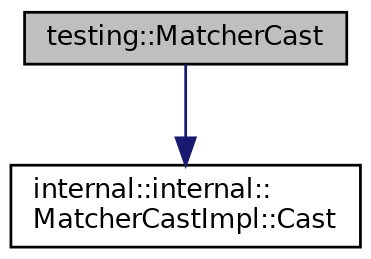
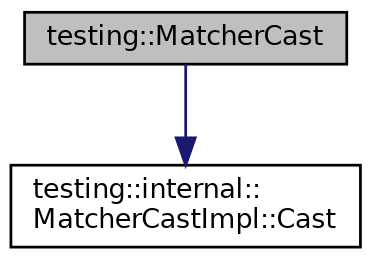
(186, 206) -> (186, 206)
